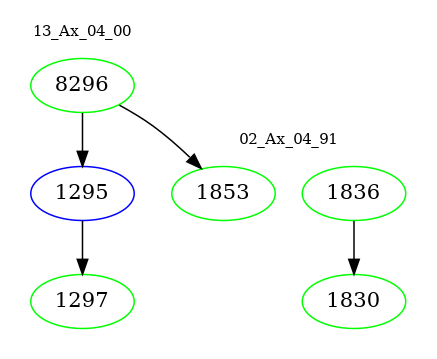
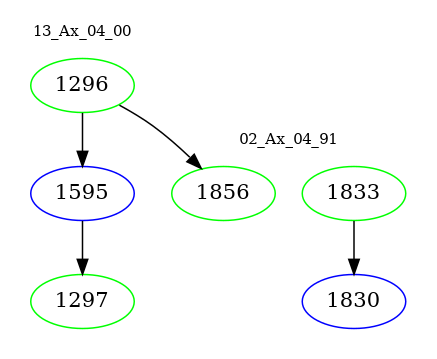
(82, 86) -> (82, 86)
(82, 194) -> (82, 194)
(224, 194) -> (224, 194)
(354, 194) -> (354, 194)
(354, 302) -> (354, 302)
